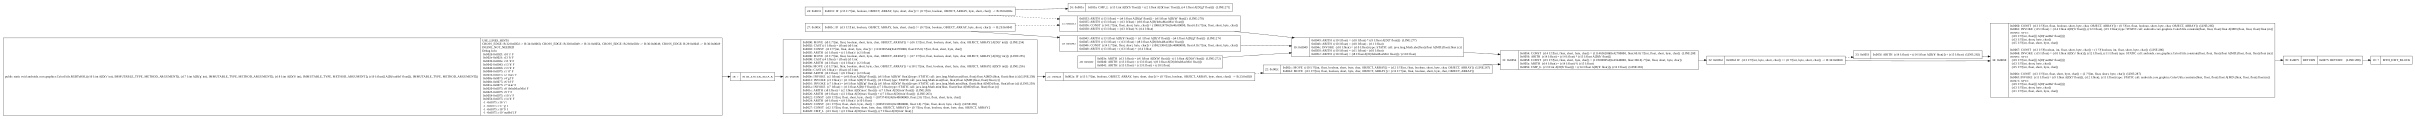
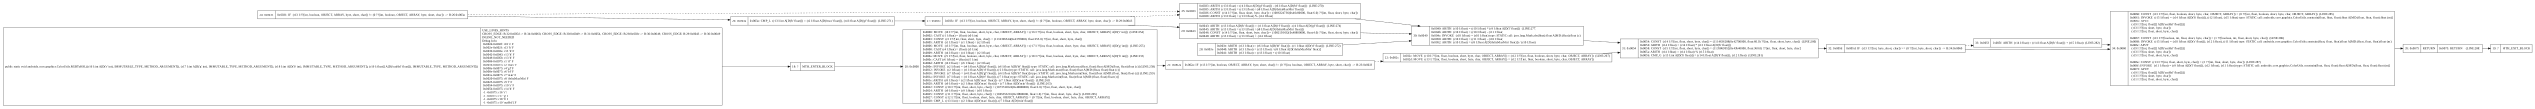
none -> (909, 21)
